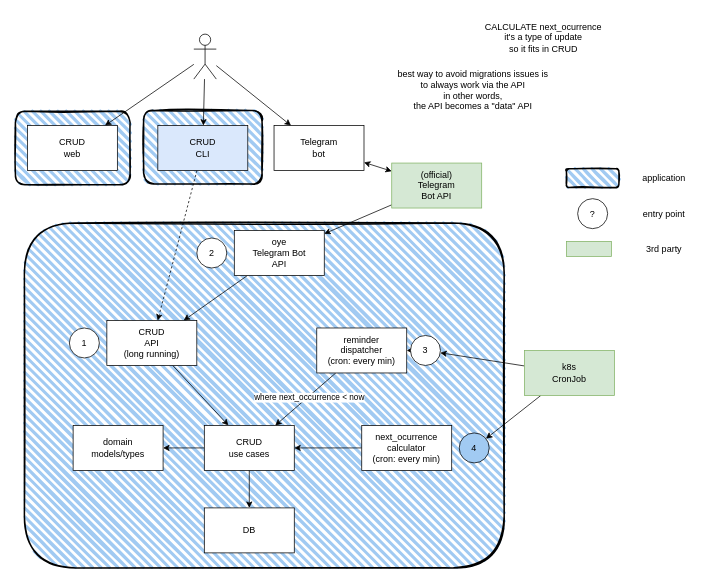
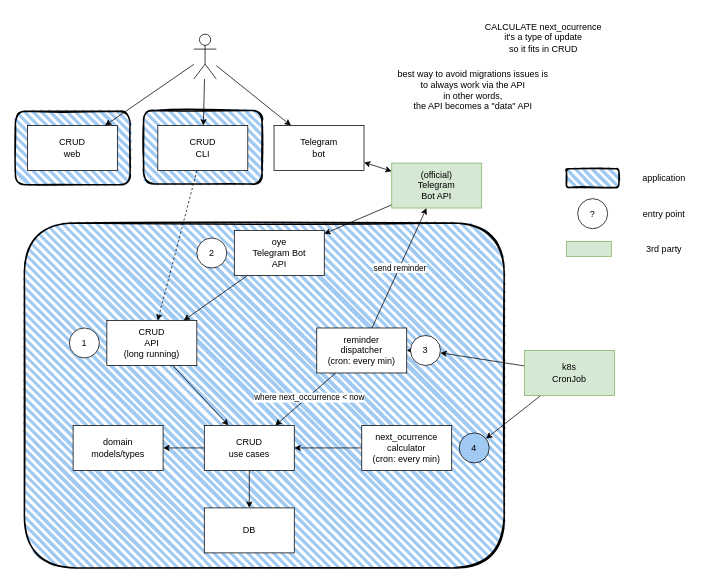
(203, 148) -> (203, 148)
none -> (418, 226)
